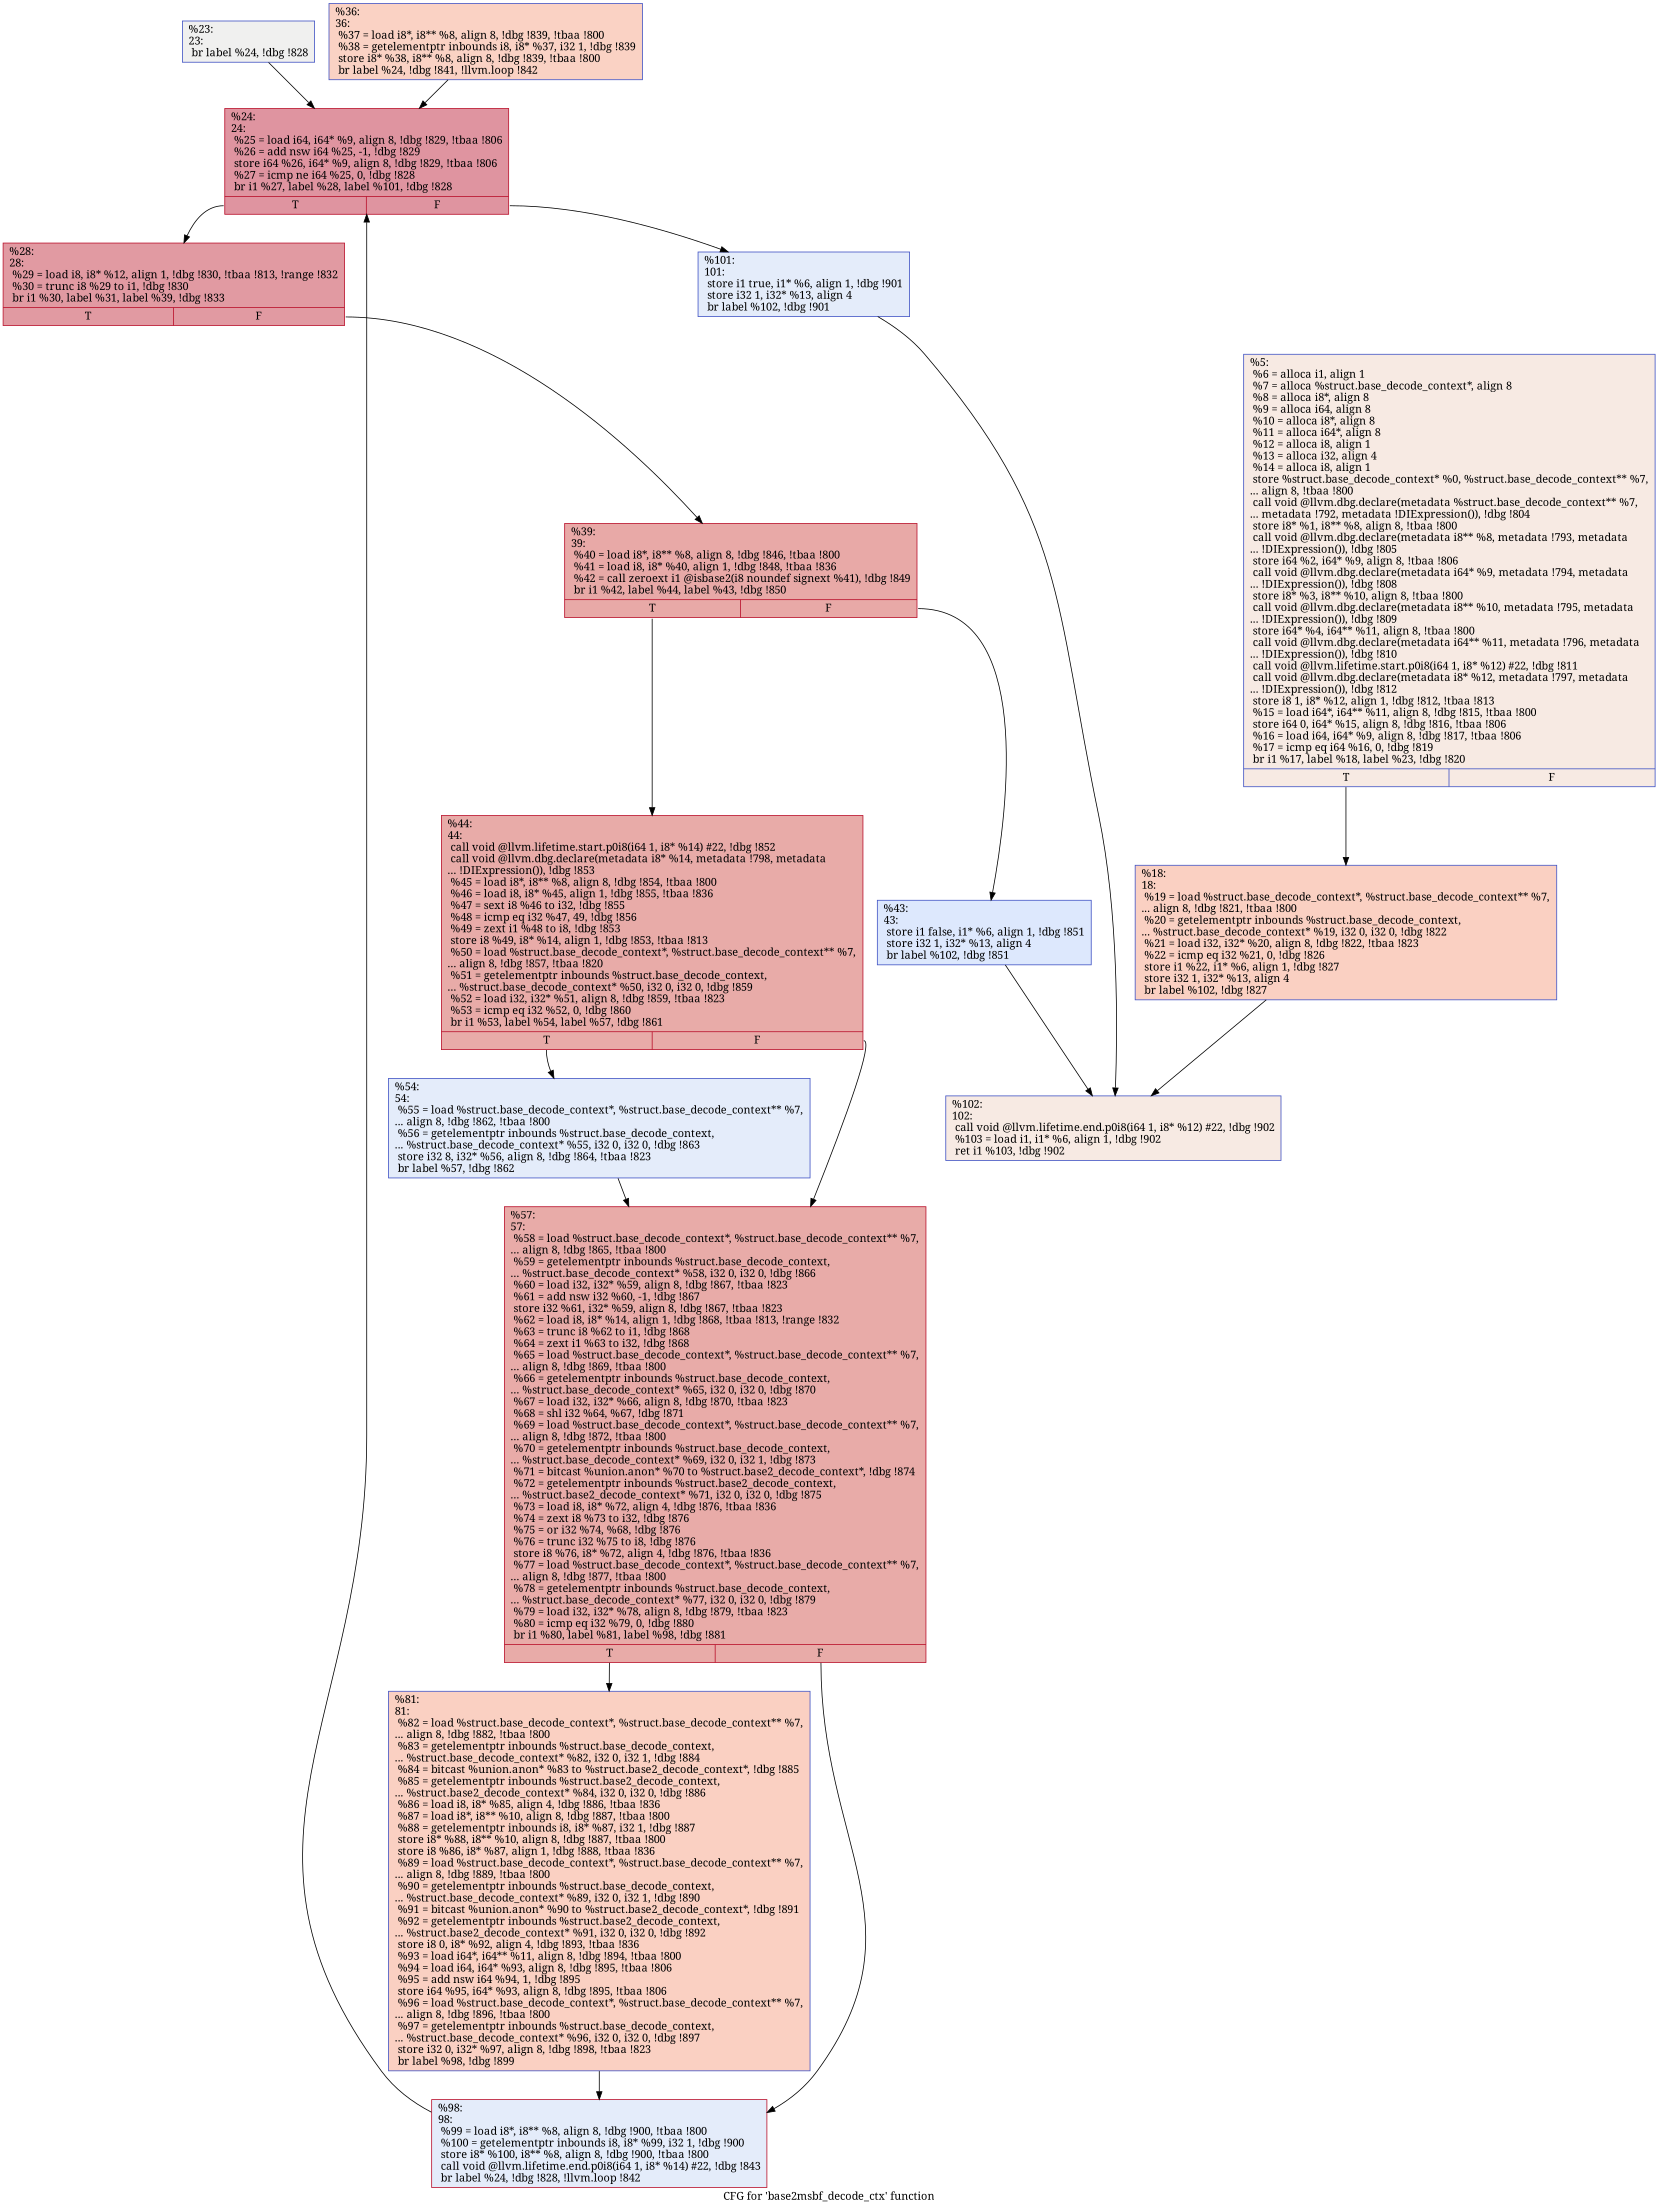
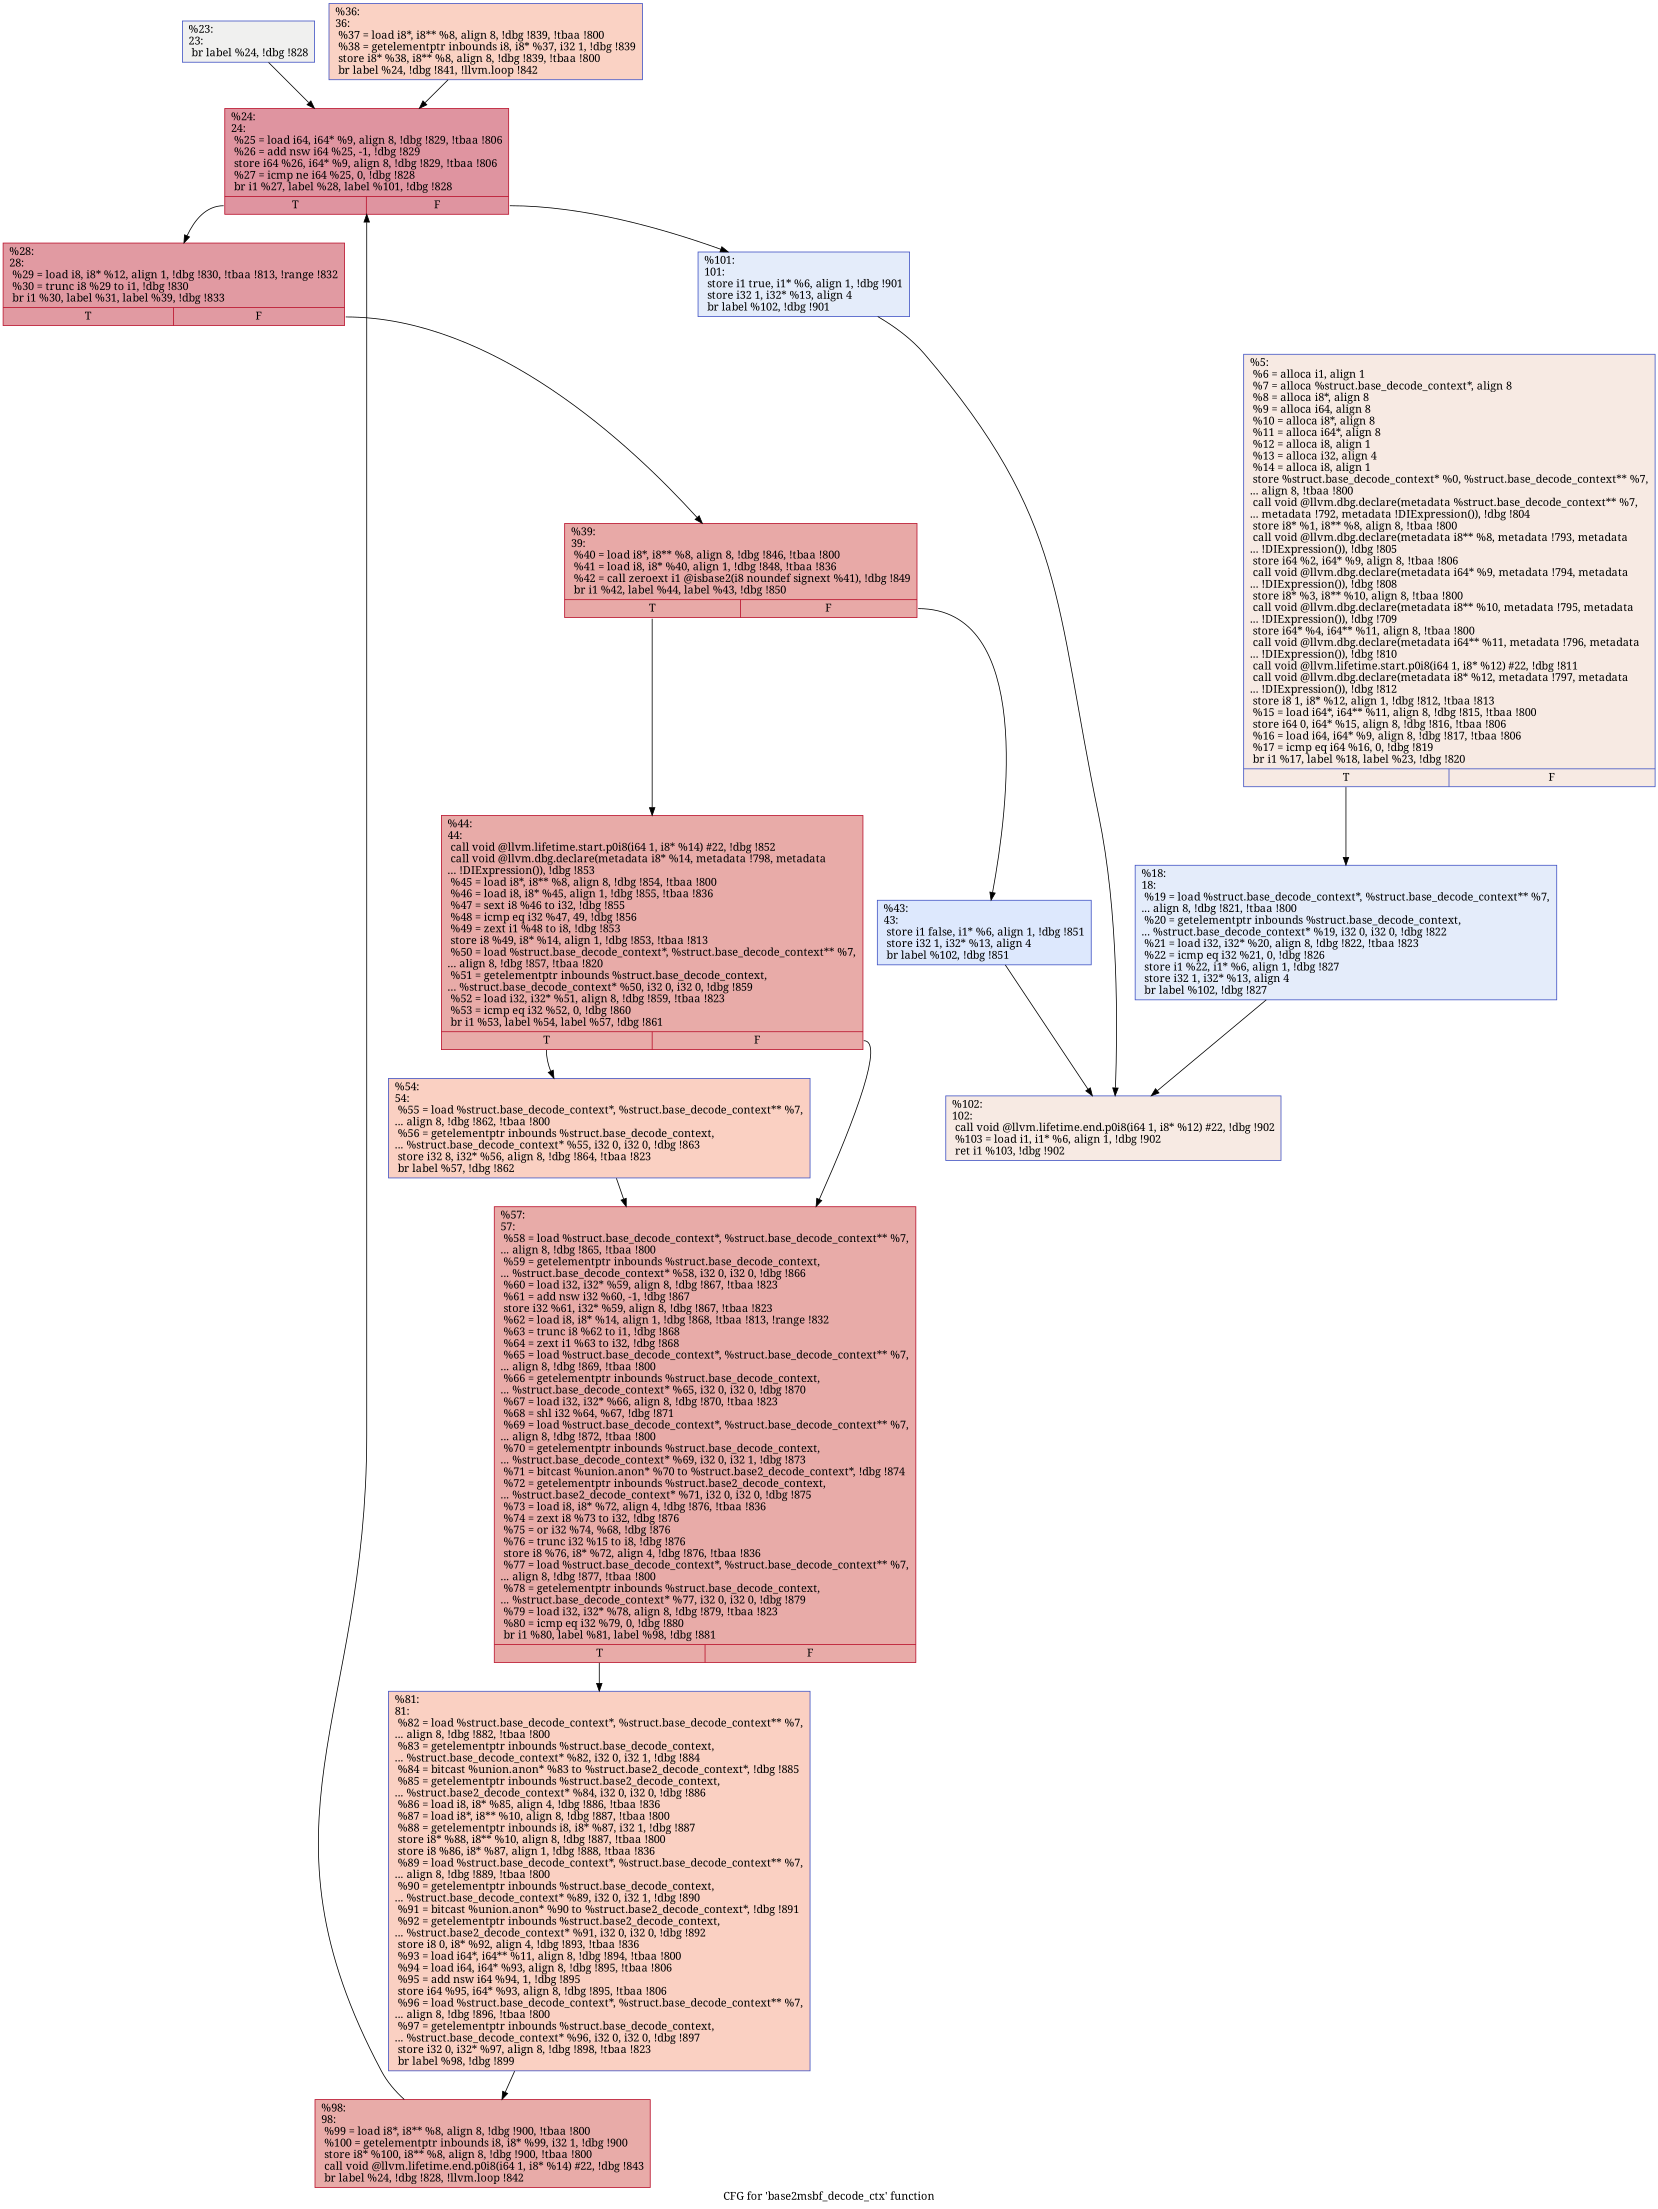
(1324, 620) -> (1324, 620)
(1346, 933) -> (1346, 933)
(599, 1128) -> (599, 1128)
(603, 1542) -> (593, 1542)
(862, 1899) -> none
(599, 2144) -> (483, 2144)
